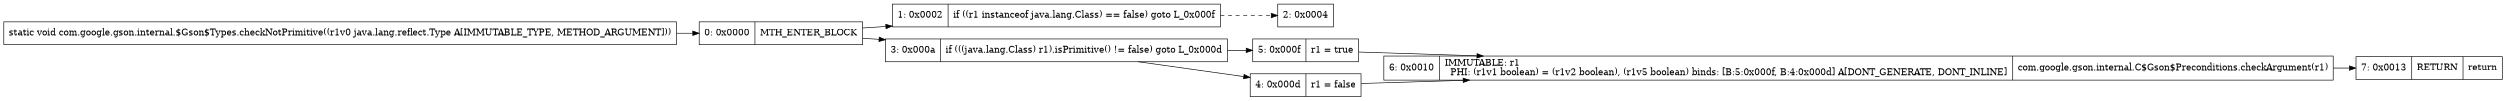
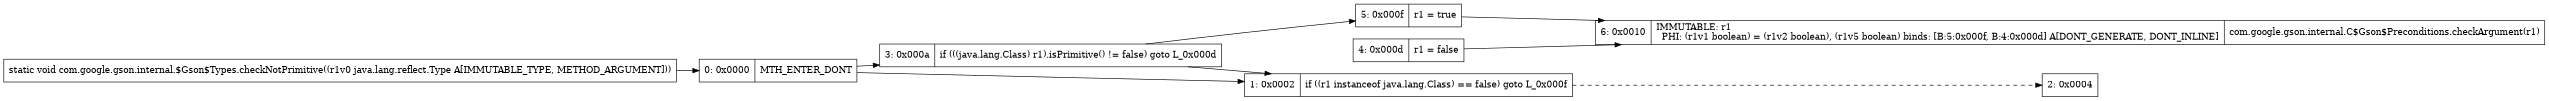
(809, 33) -> (806, 70)
(2429, 68) -> none
(1191, 69) -> (1226, 70)
